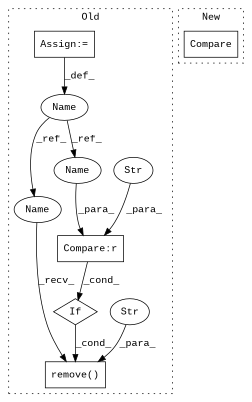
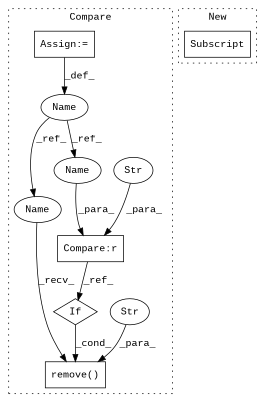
(91, 17) -> (91, 17)
(211, 44) -> (218, 44)
(102, 280) -> (99, 280)
